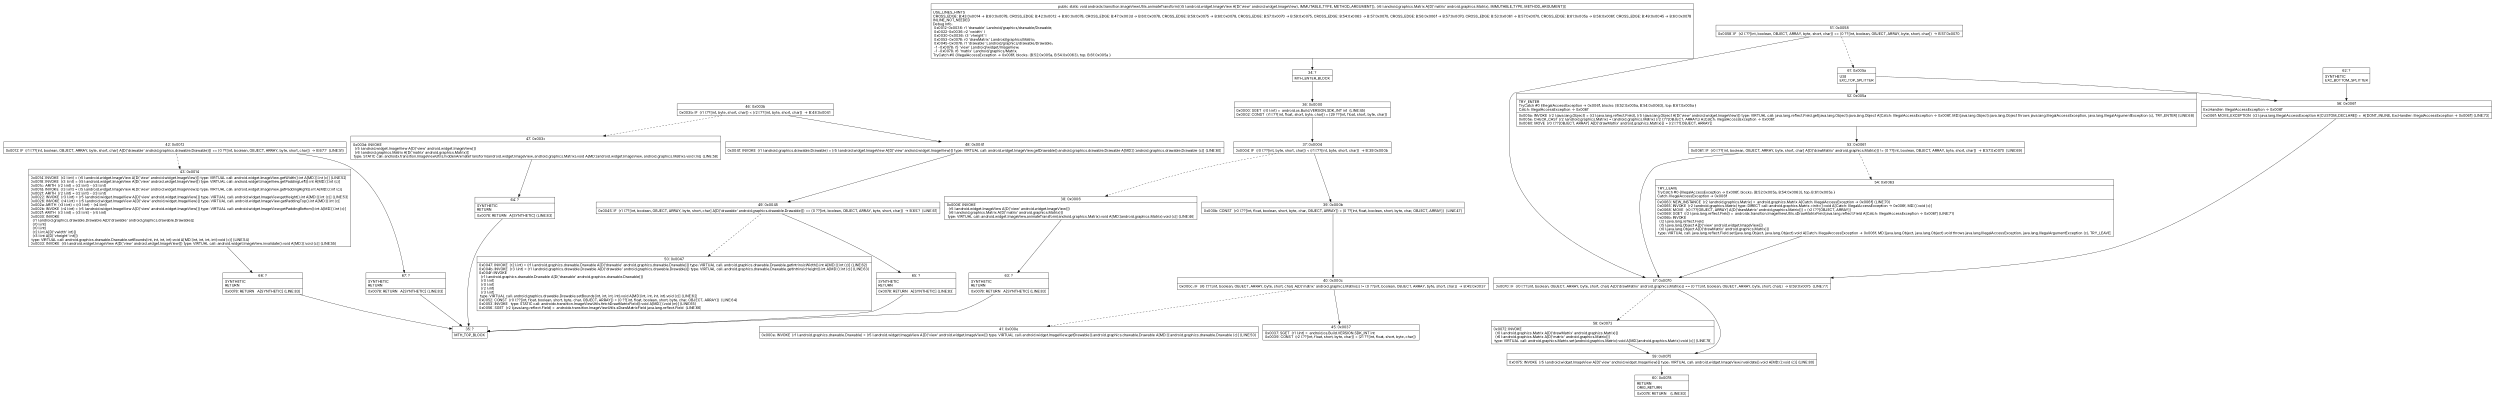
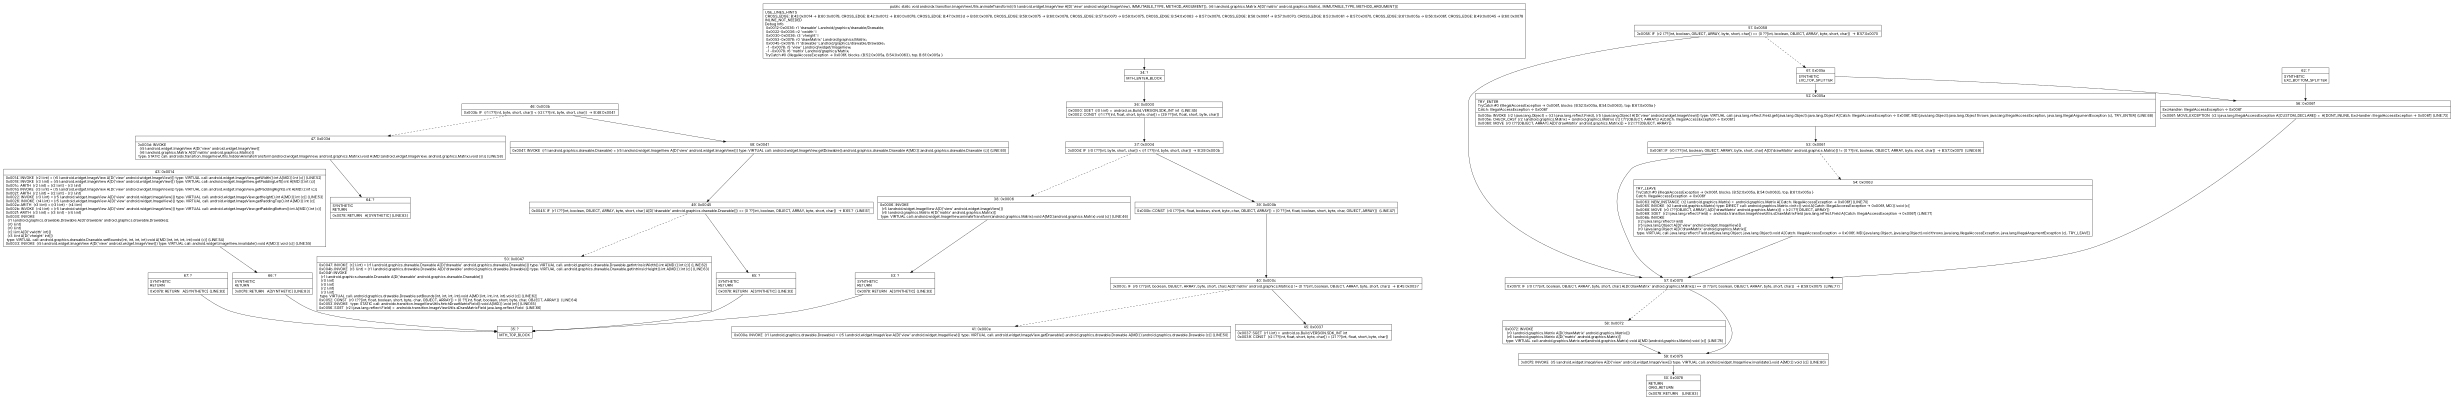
(1843, 77) -> (1809, 77)
(175, 148) -> none
(471, 266) -> none
